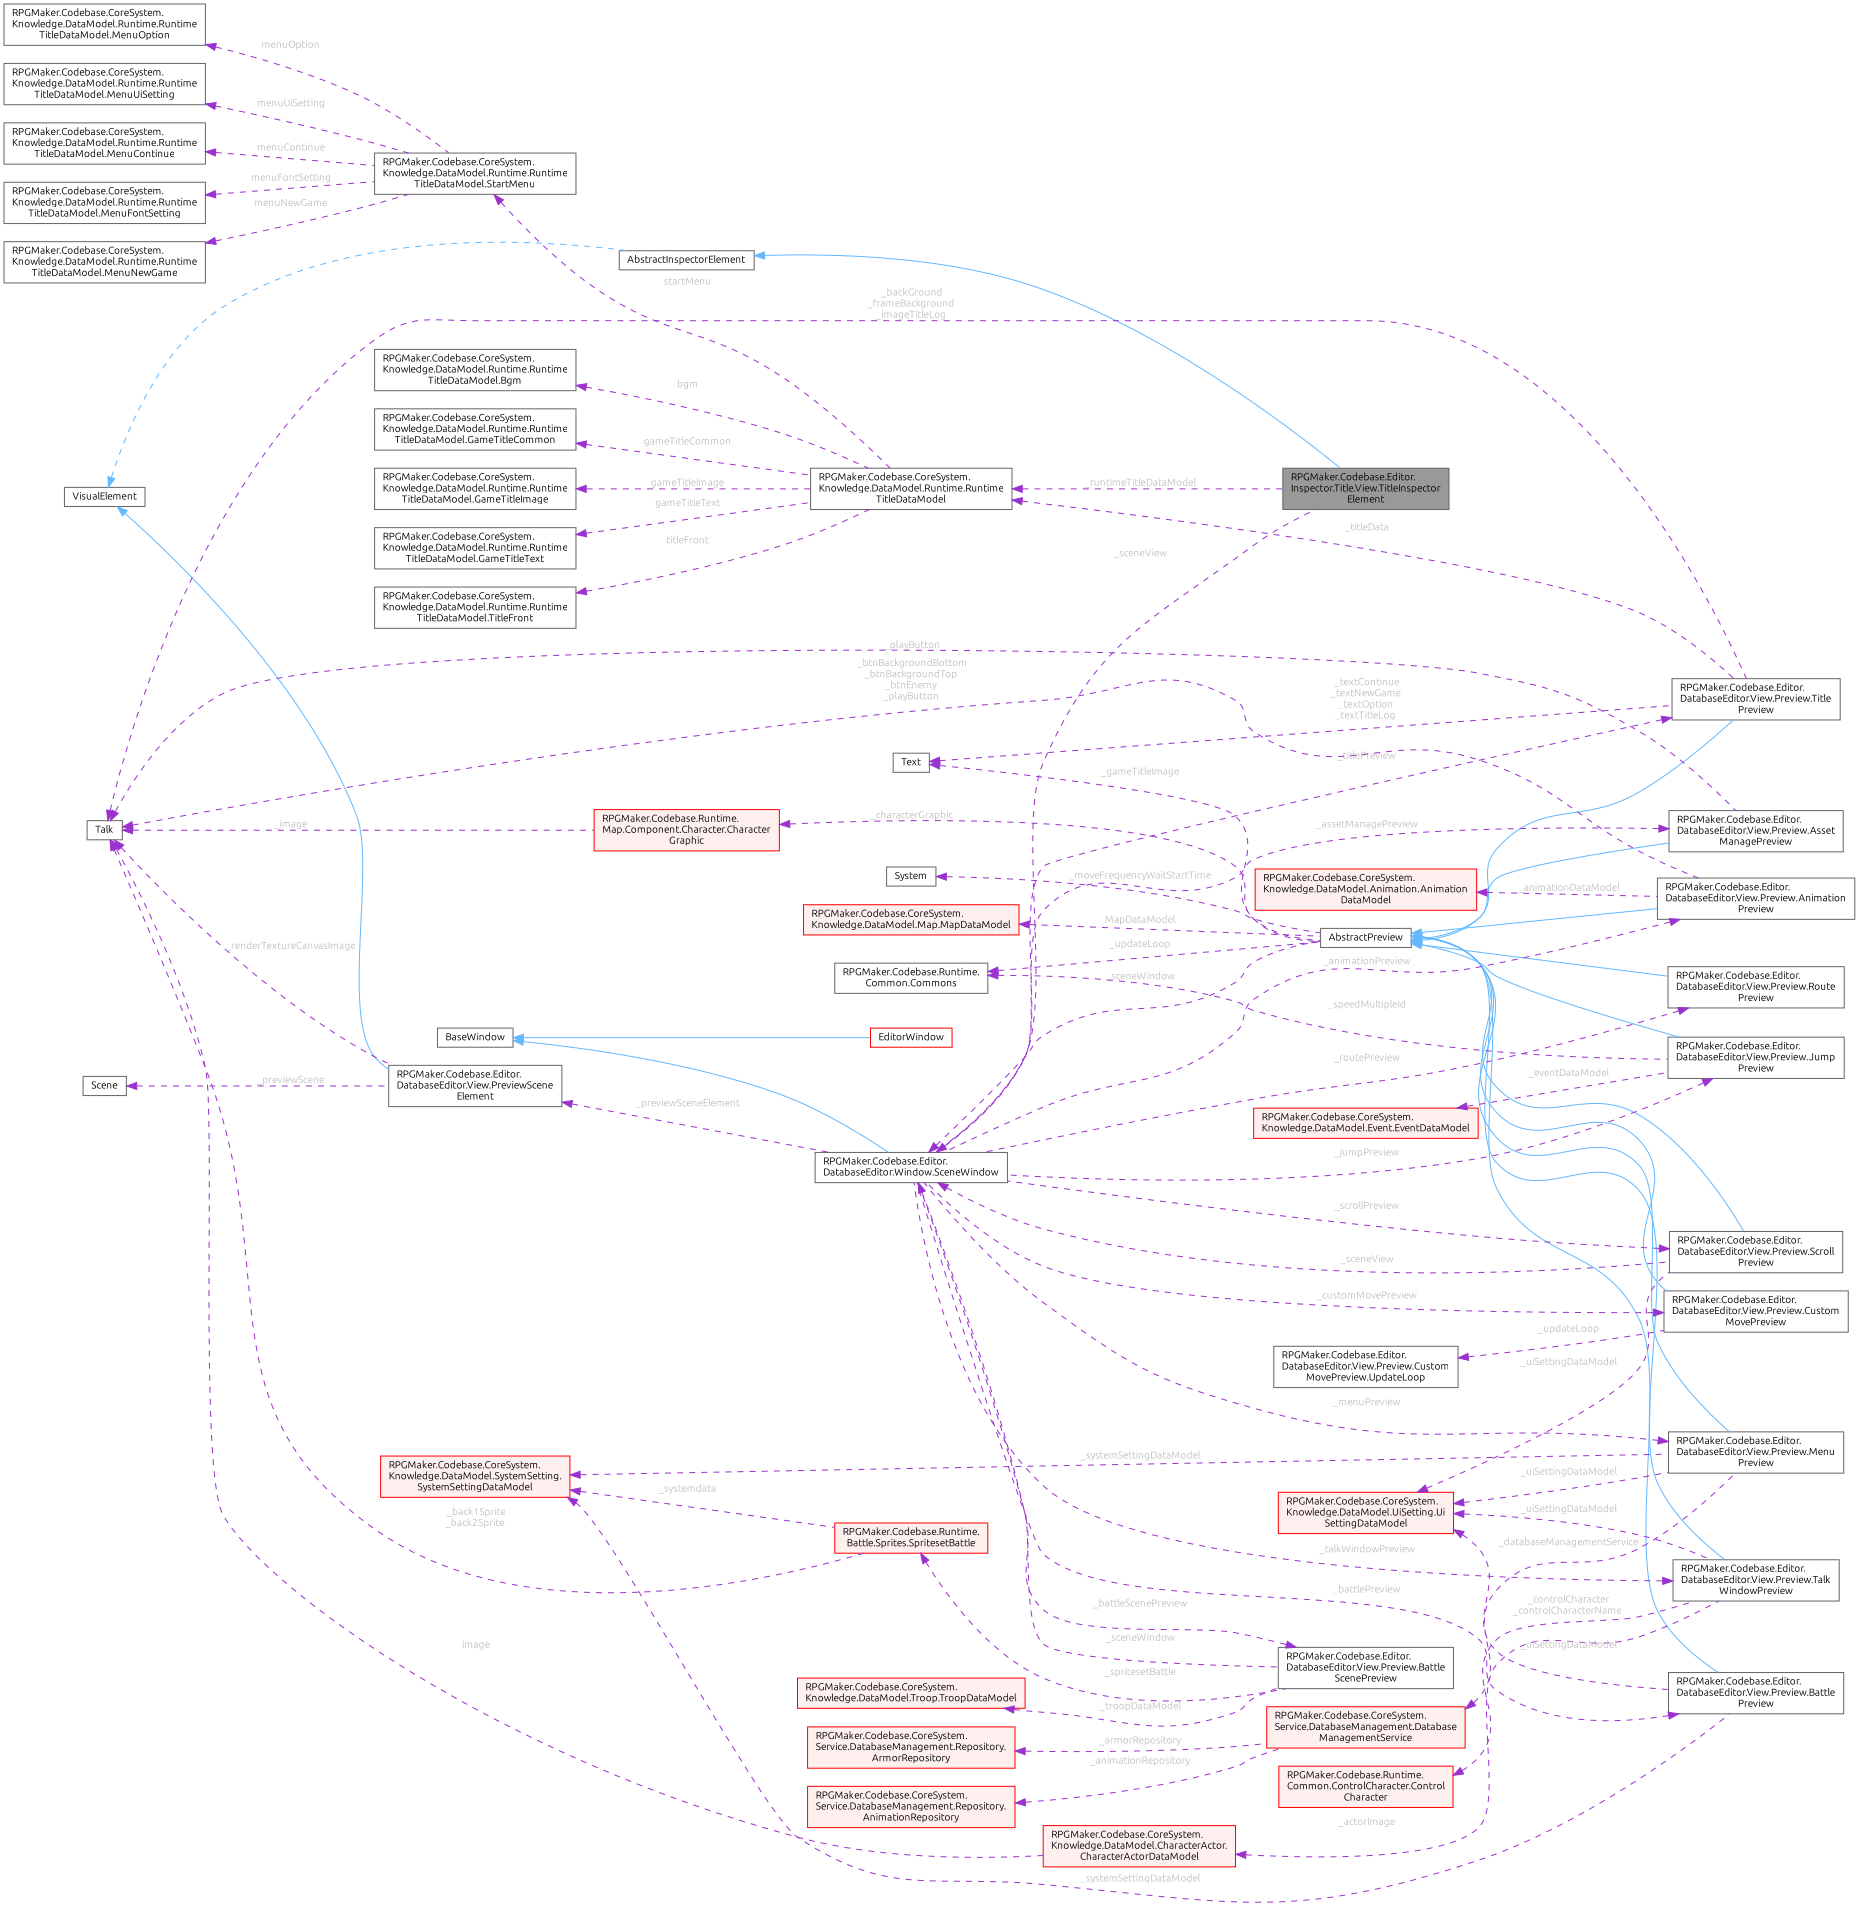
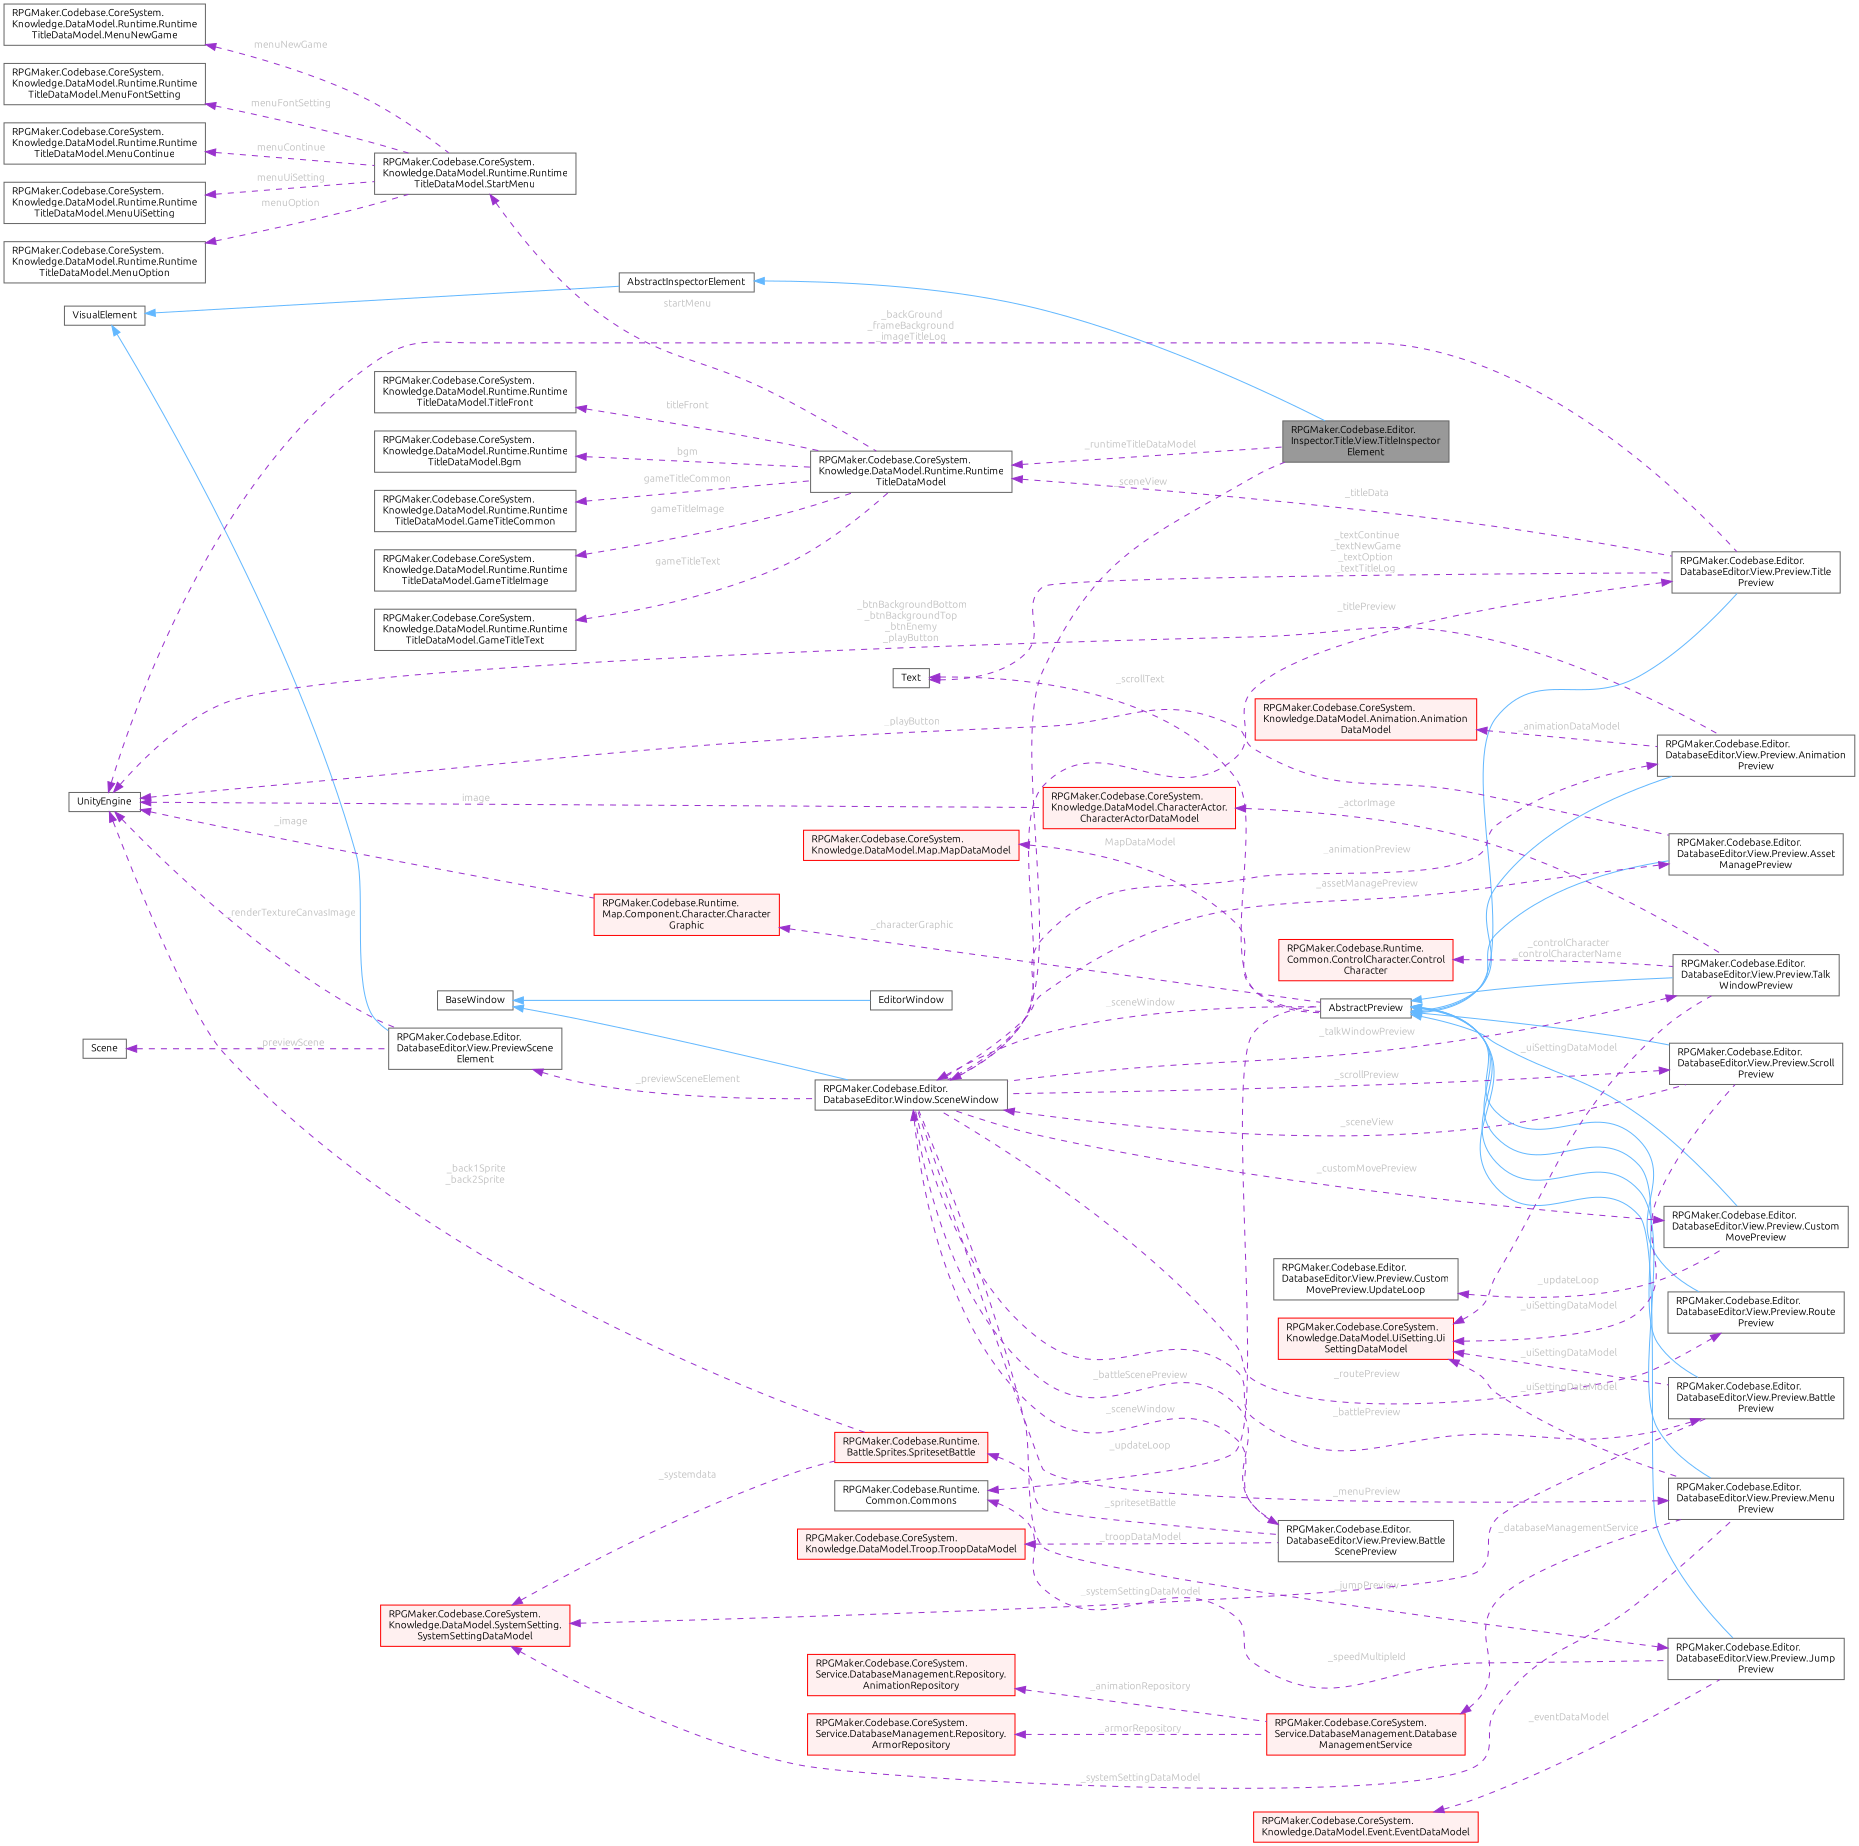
(318, 266) -> (387, 300)
(1139, 772) -> (1139, 680)
(105, 830) -> (105, 802)
(911, 877) -> none
(911, 1038) -> (911, 1000)
